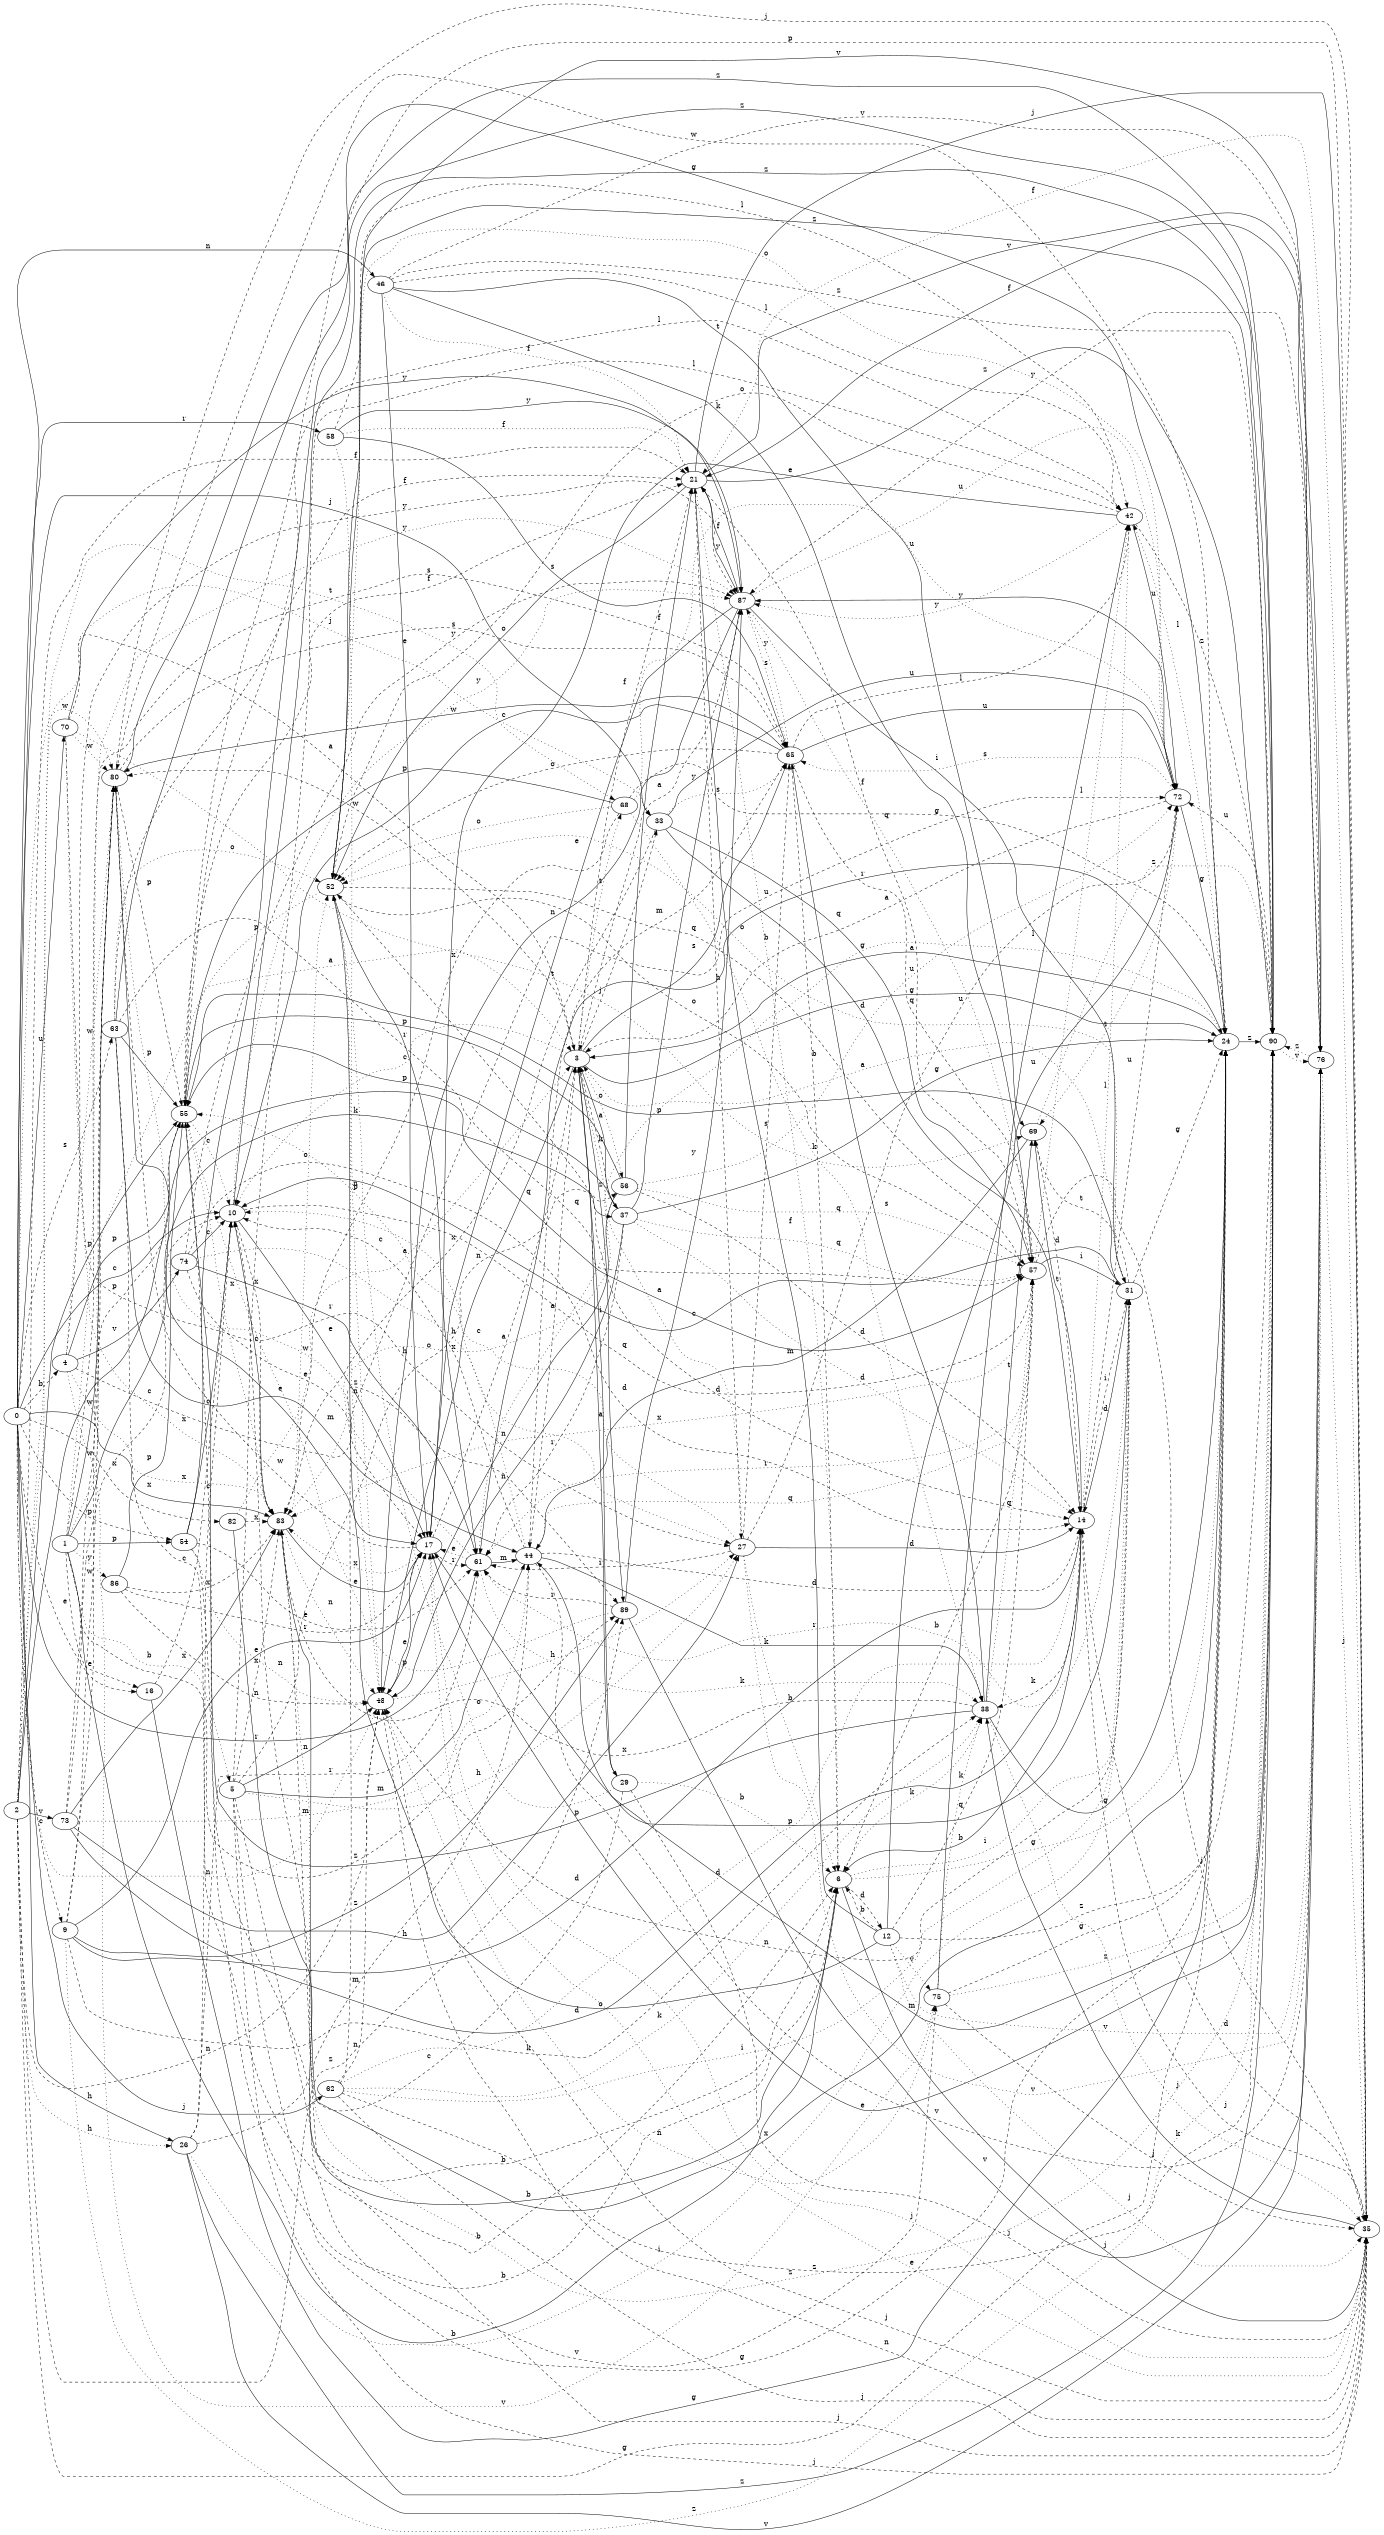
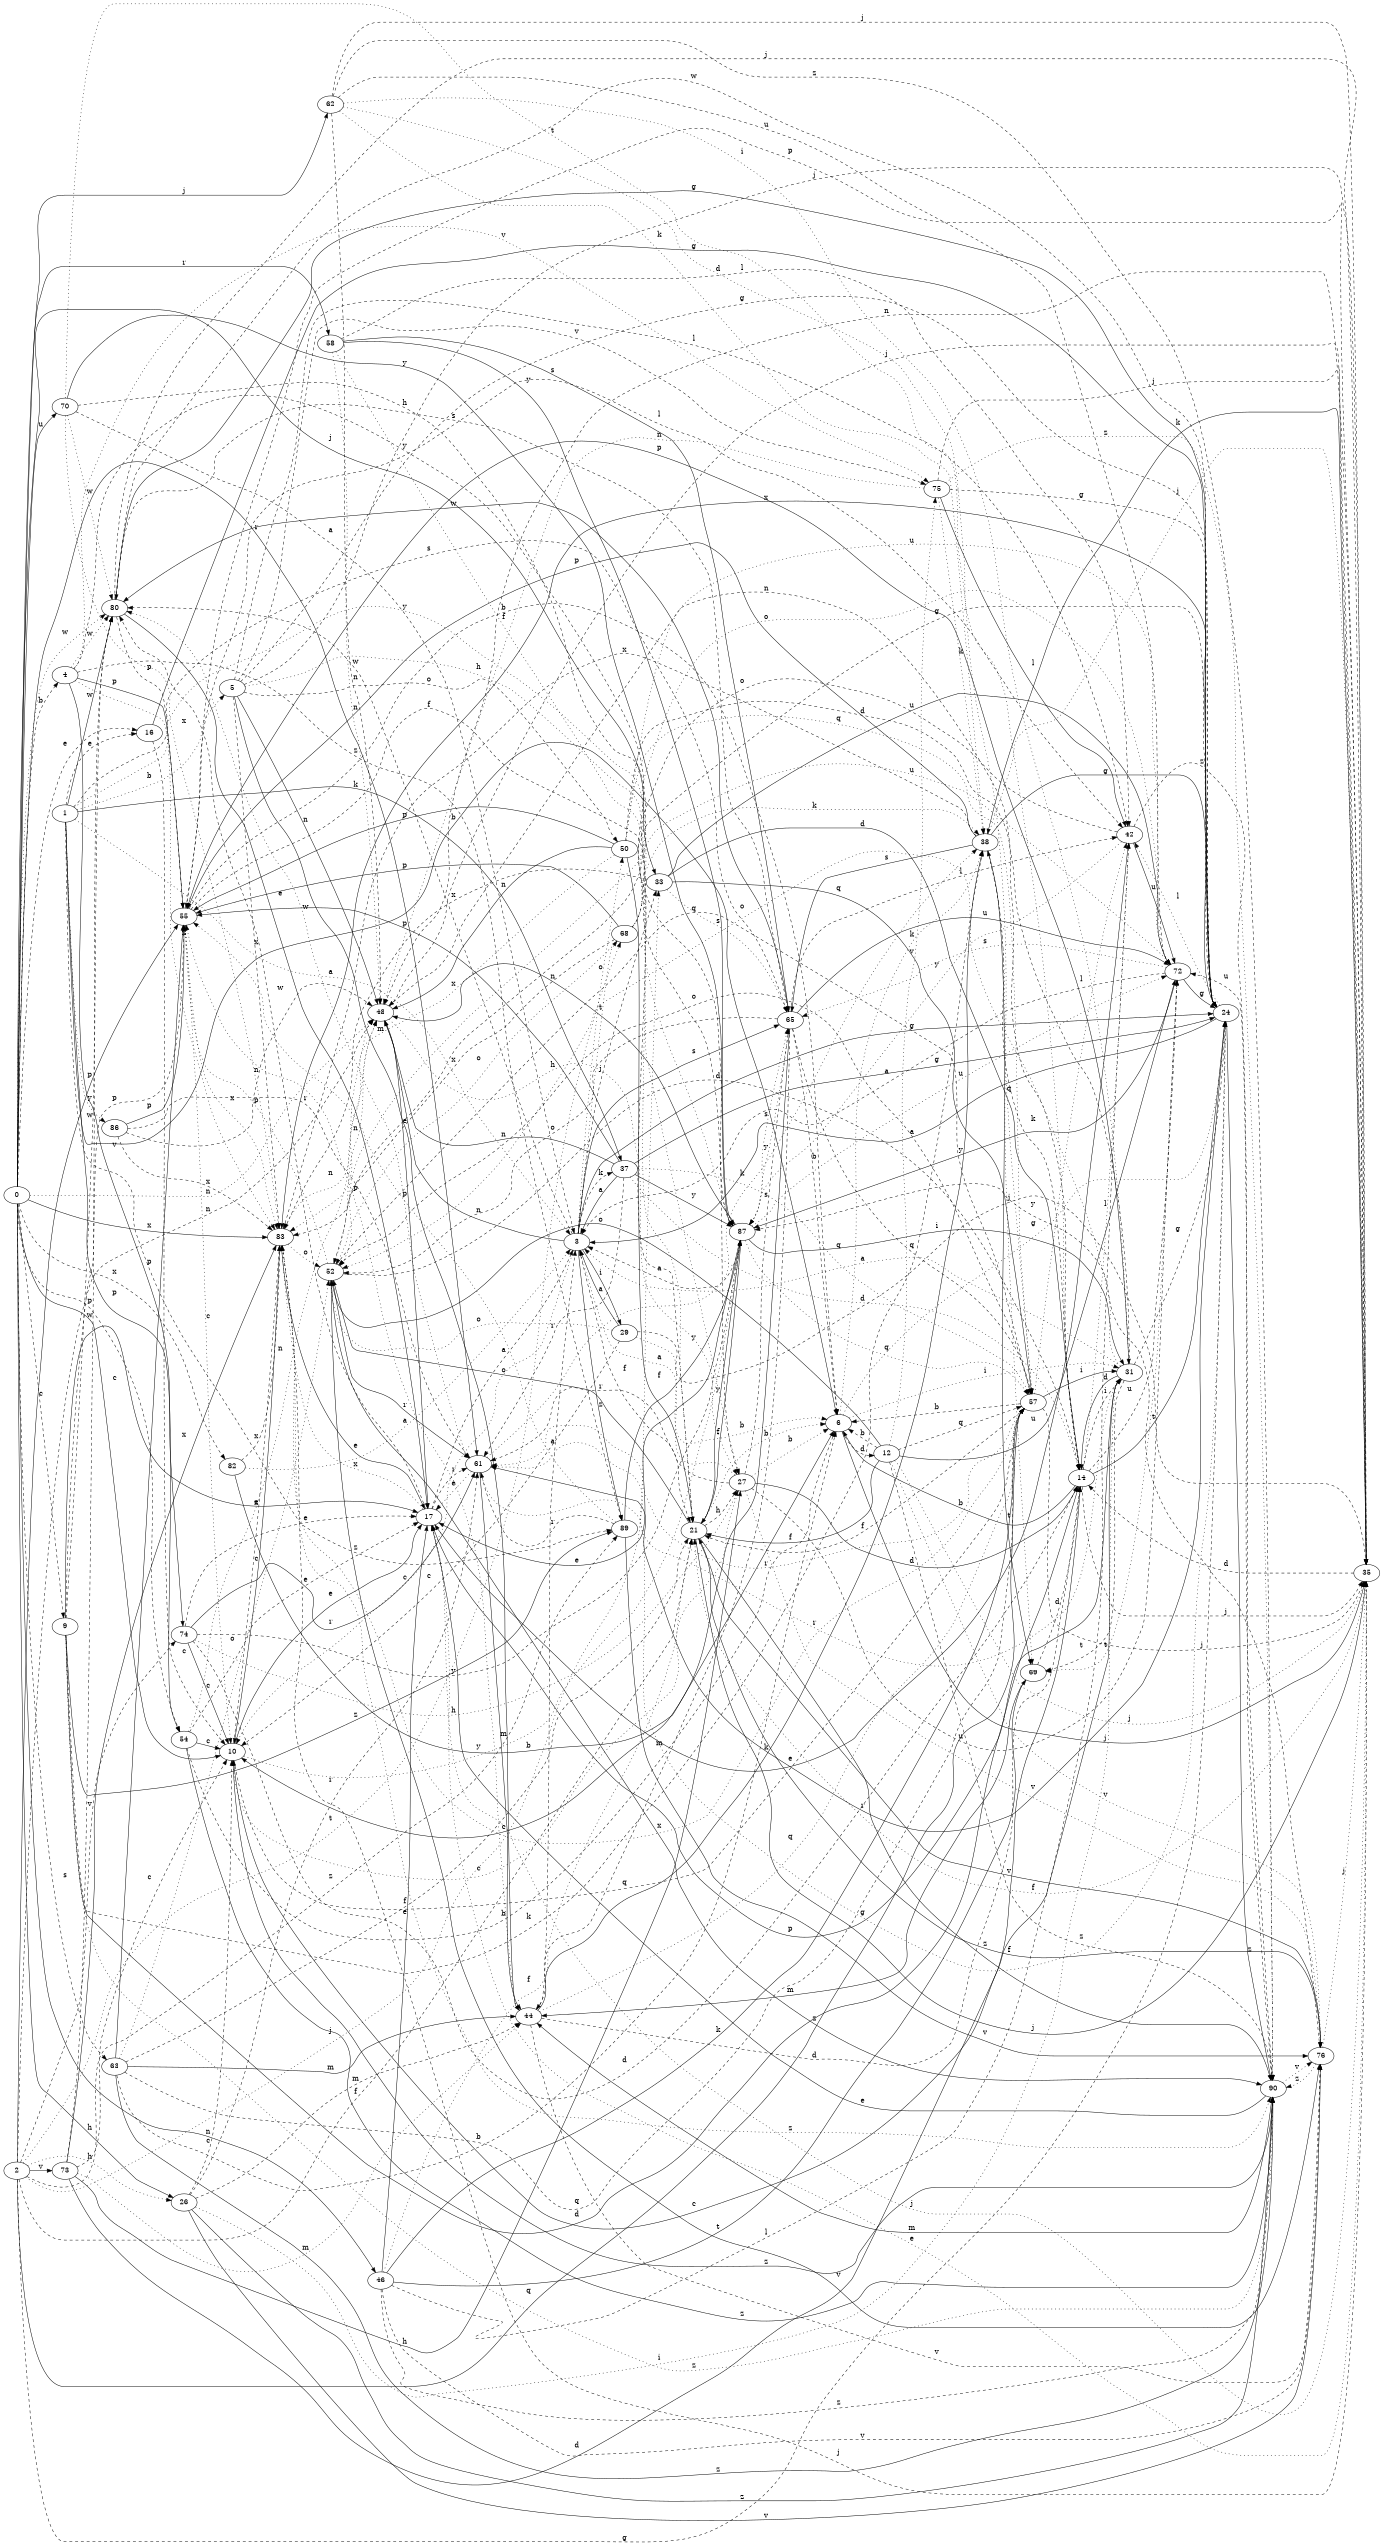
(1136, 891) -> none
(625, 1186) -> (625, 849)
(433, 1318) -> none
(1073, 1364) -> (1199, 1269)
none -> (88, 1884)
